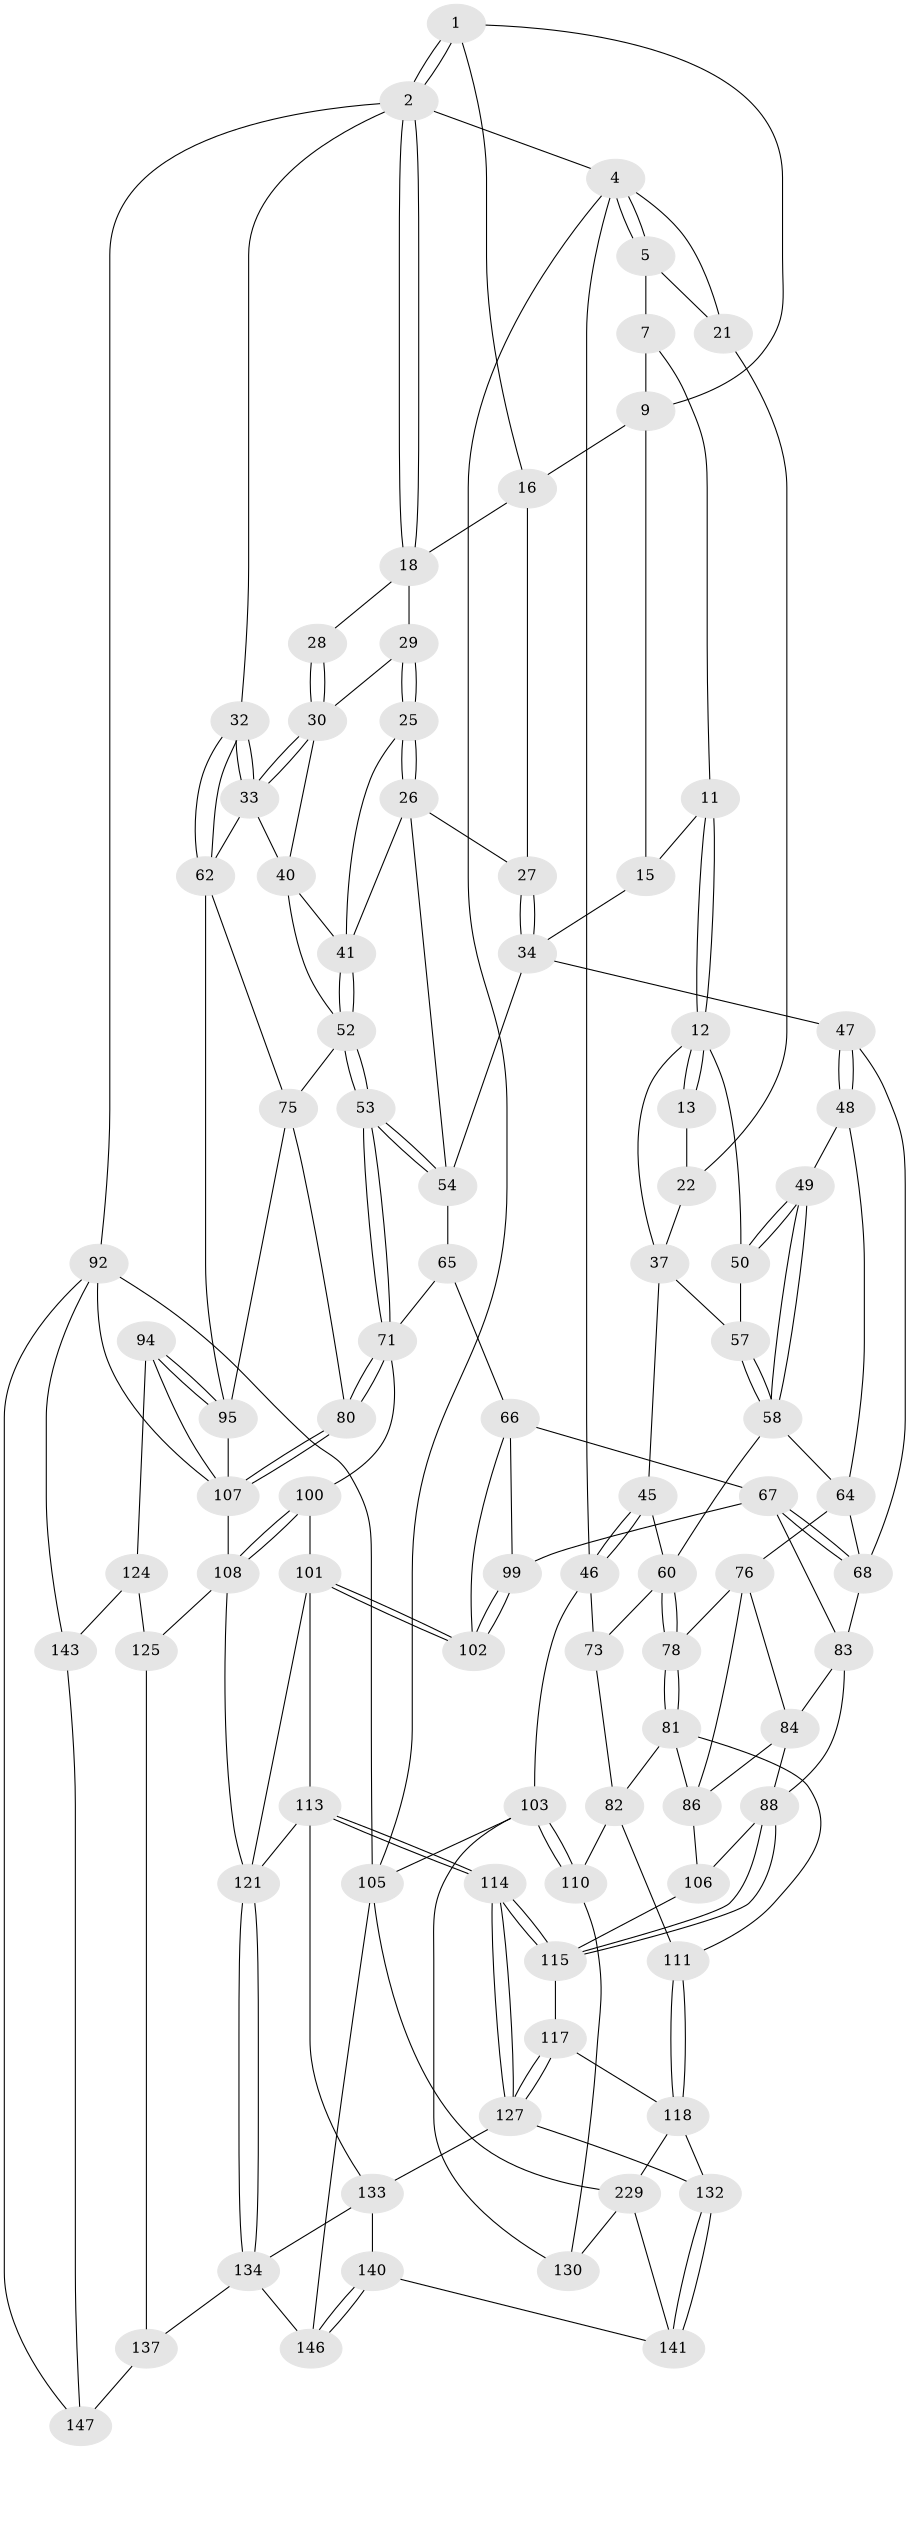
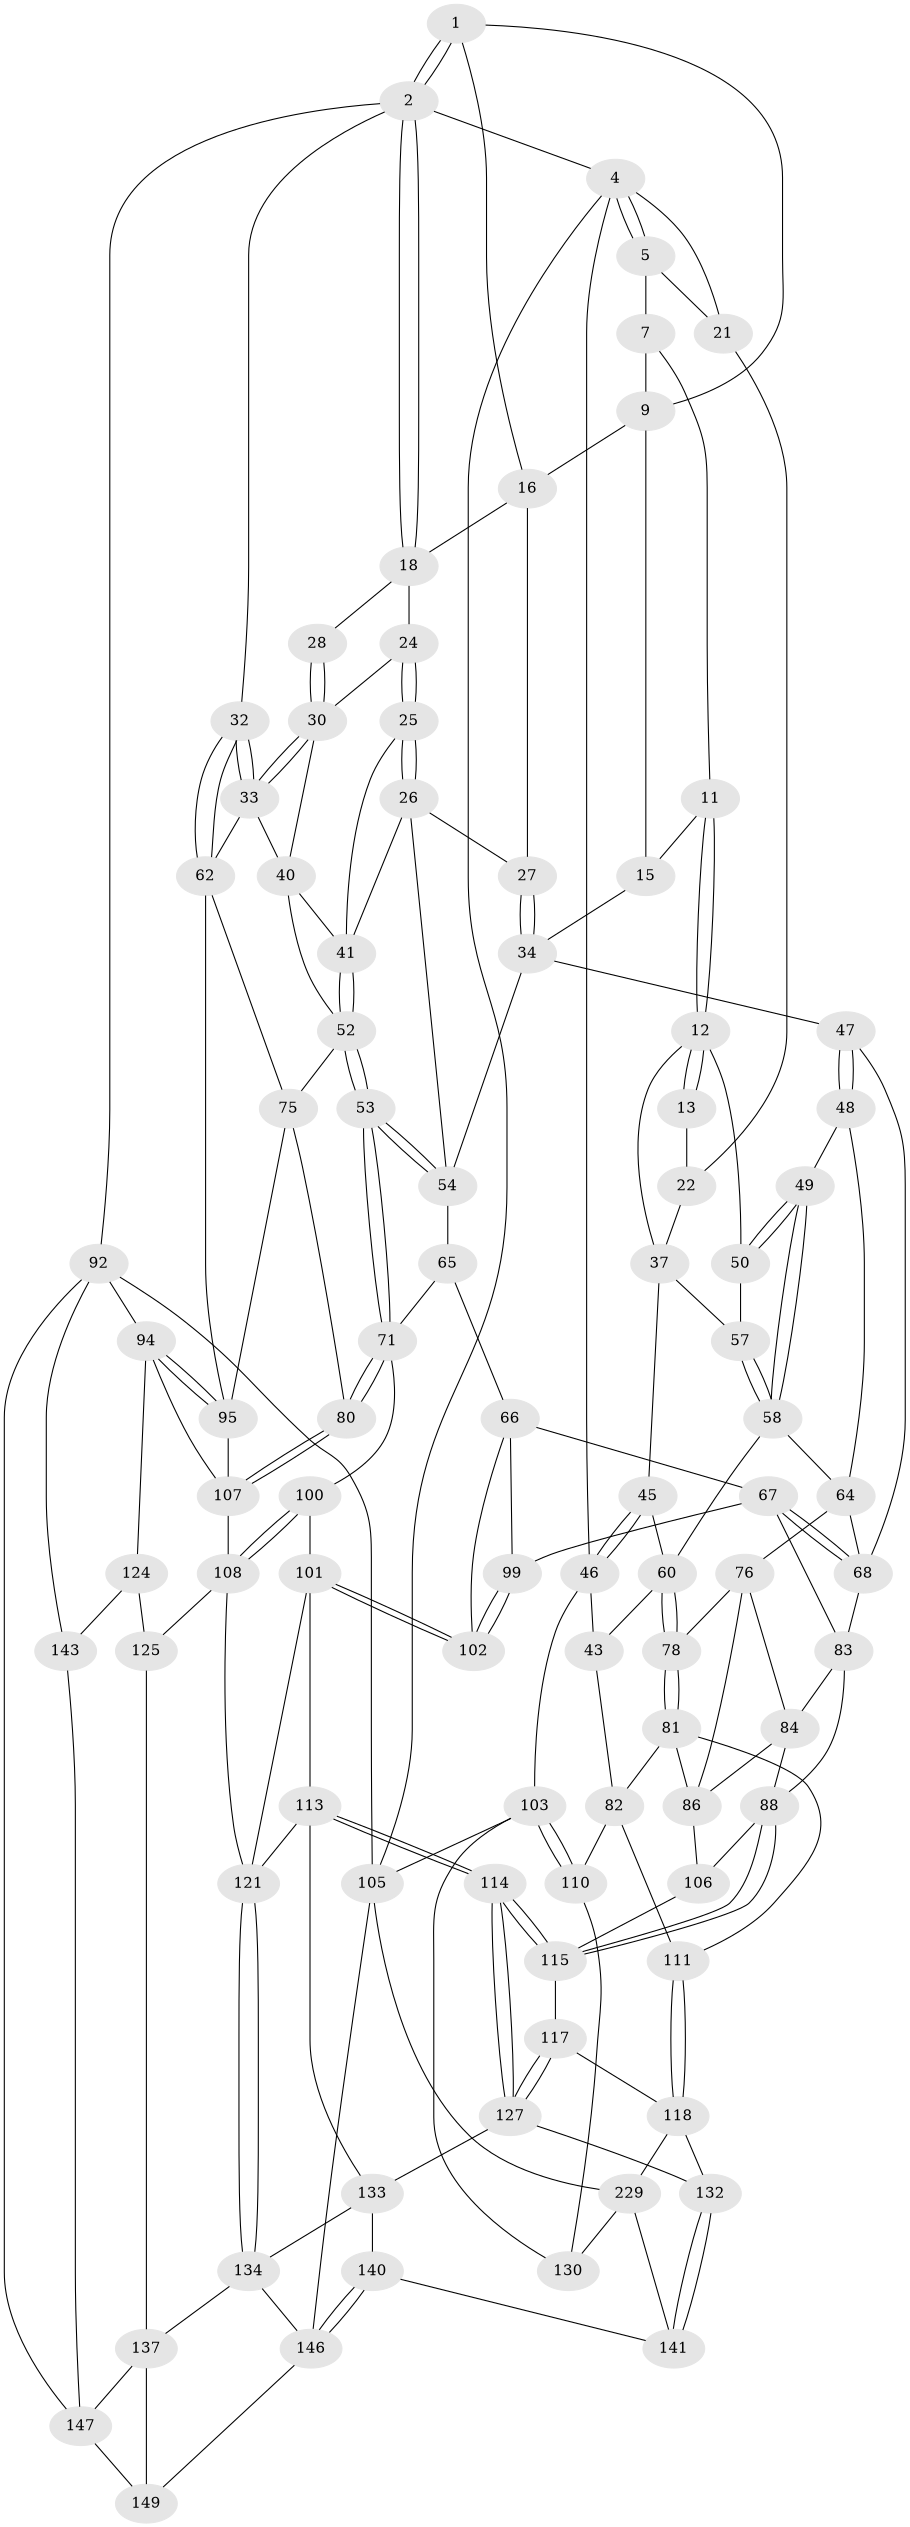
(409, 644) -> (409, 644)
(126, 1396) -> (123, 1302)
(594, 1651) -> (594, 1651)
none -> (146, 2504)
